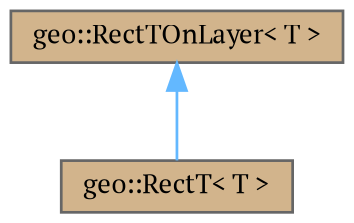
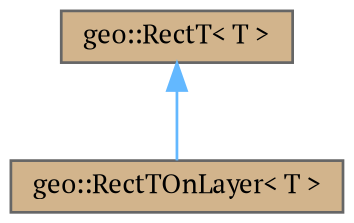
(177, 126) -> (177, 126)
